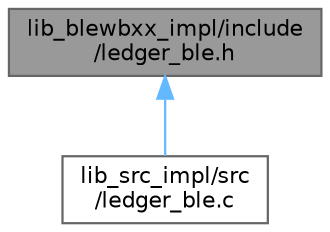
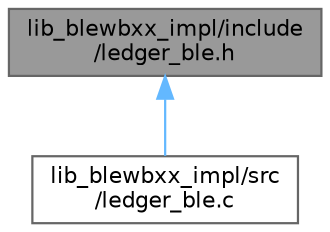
(165, 190) -> (165, 190)
